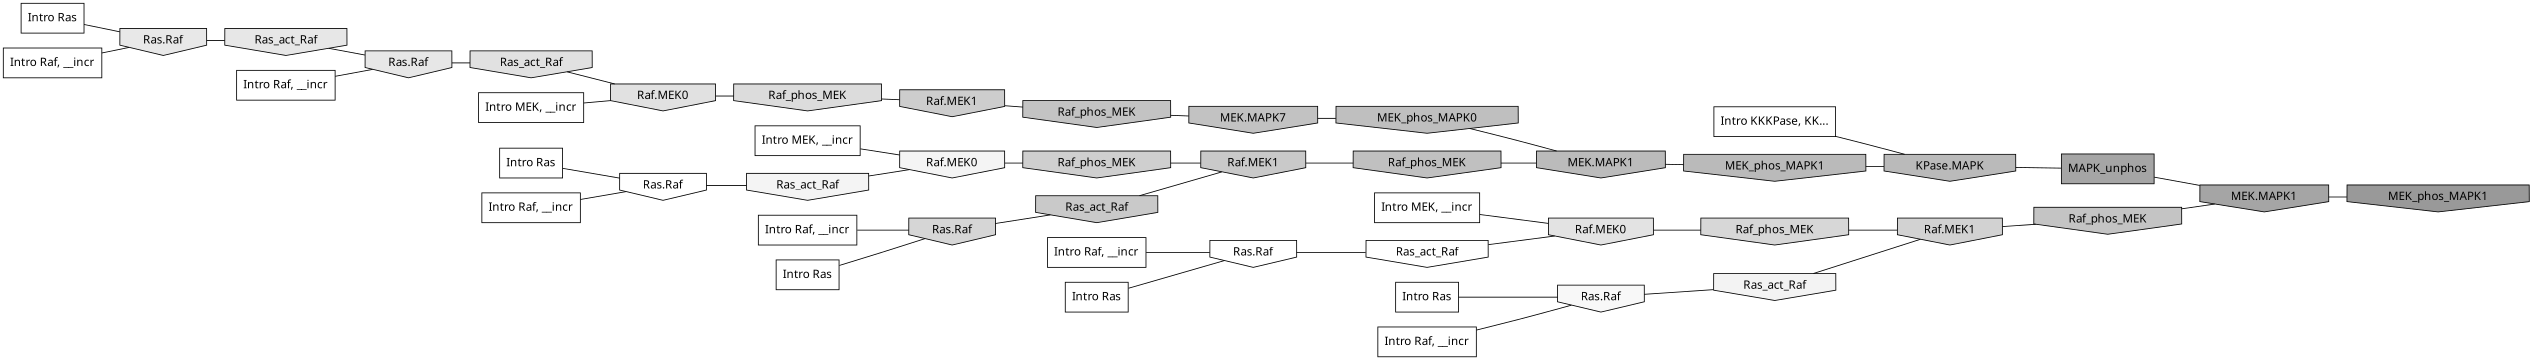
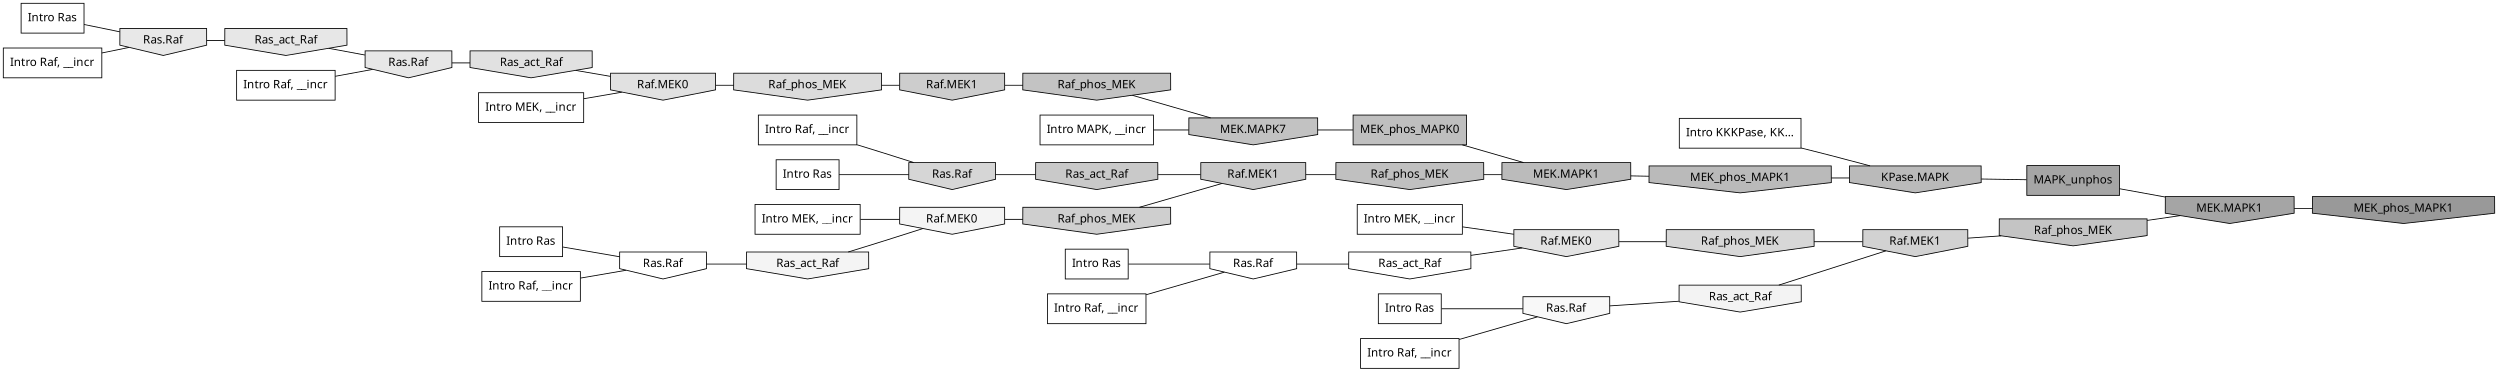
(1427, 118) -> (1410, 130)
none -> (1097, 130)
